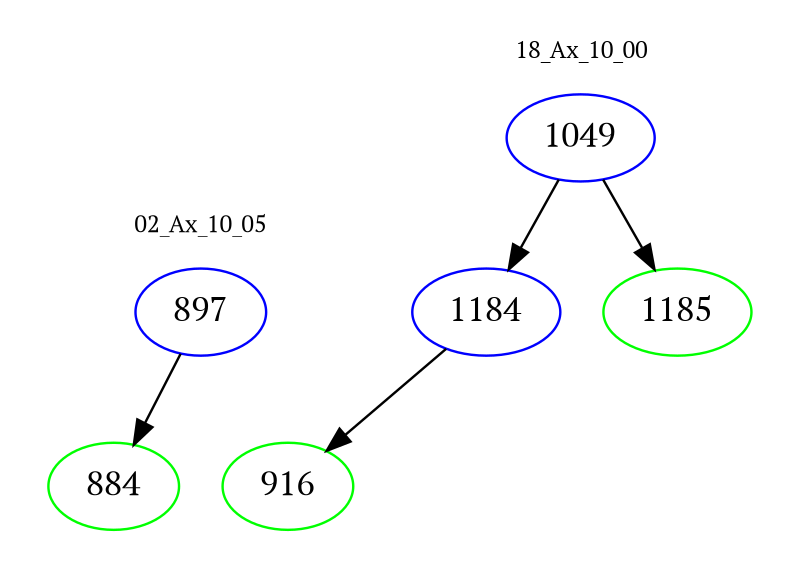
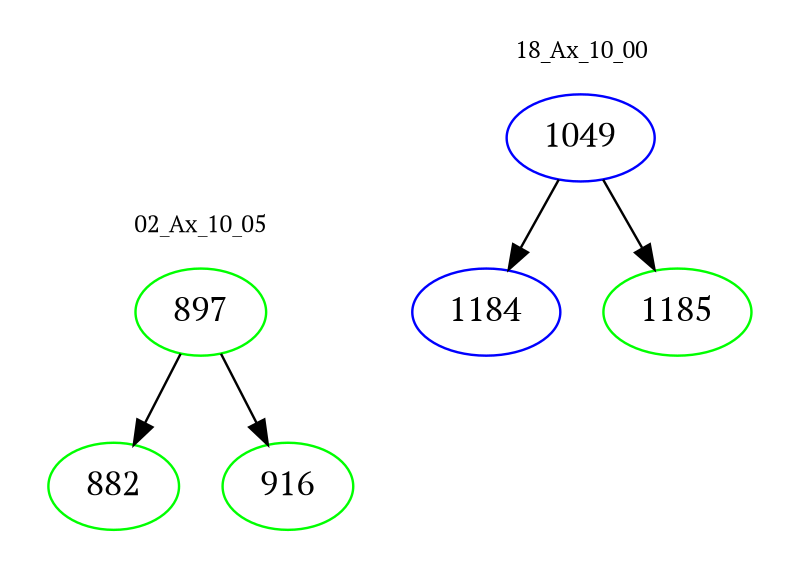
(201, 312) -> (201, 312)
(396, 392) -> (239, 388)
(114, 486) -> (114, 486)
